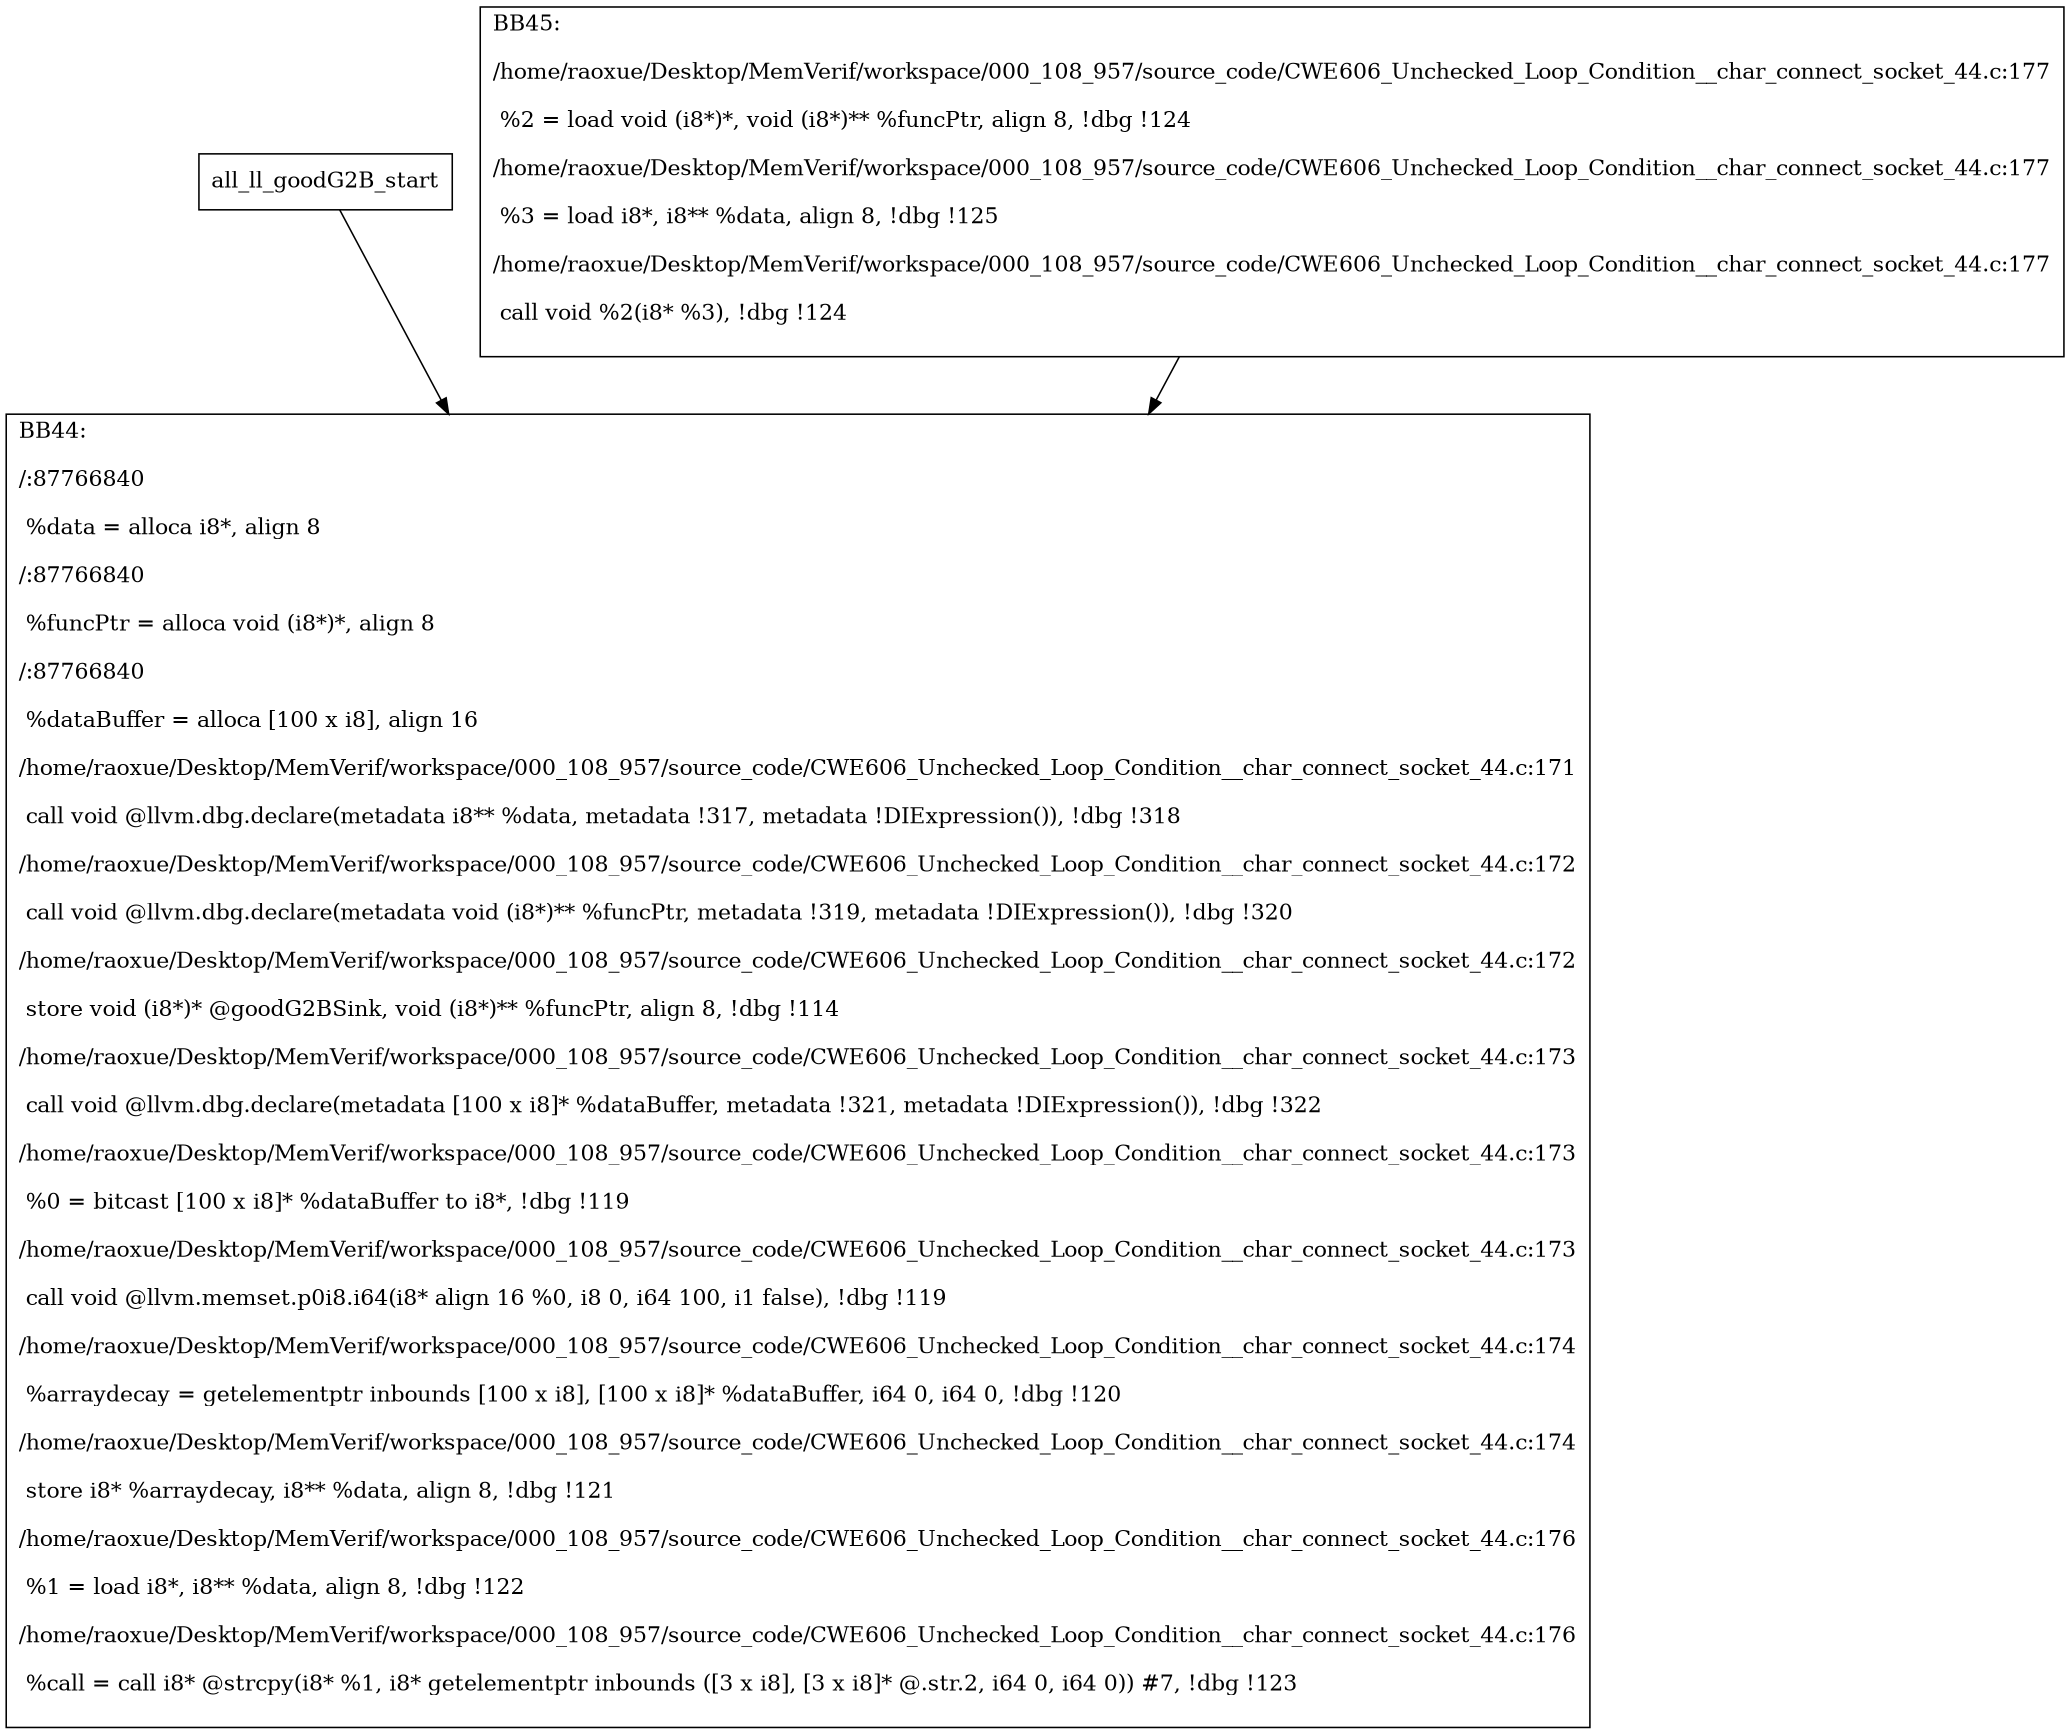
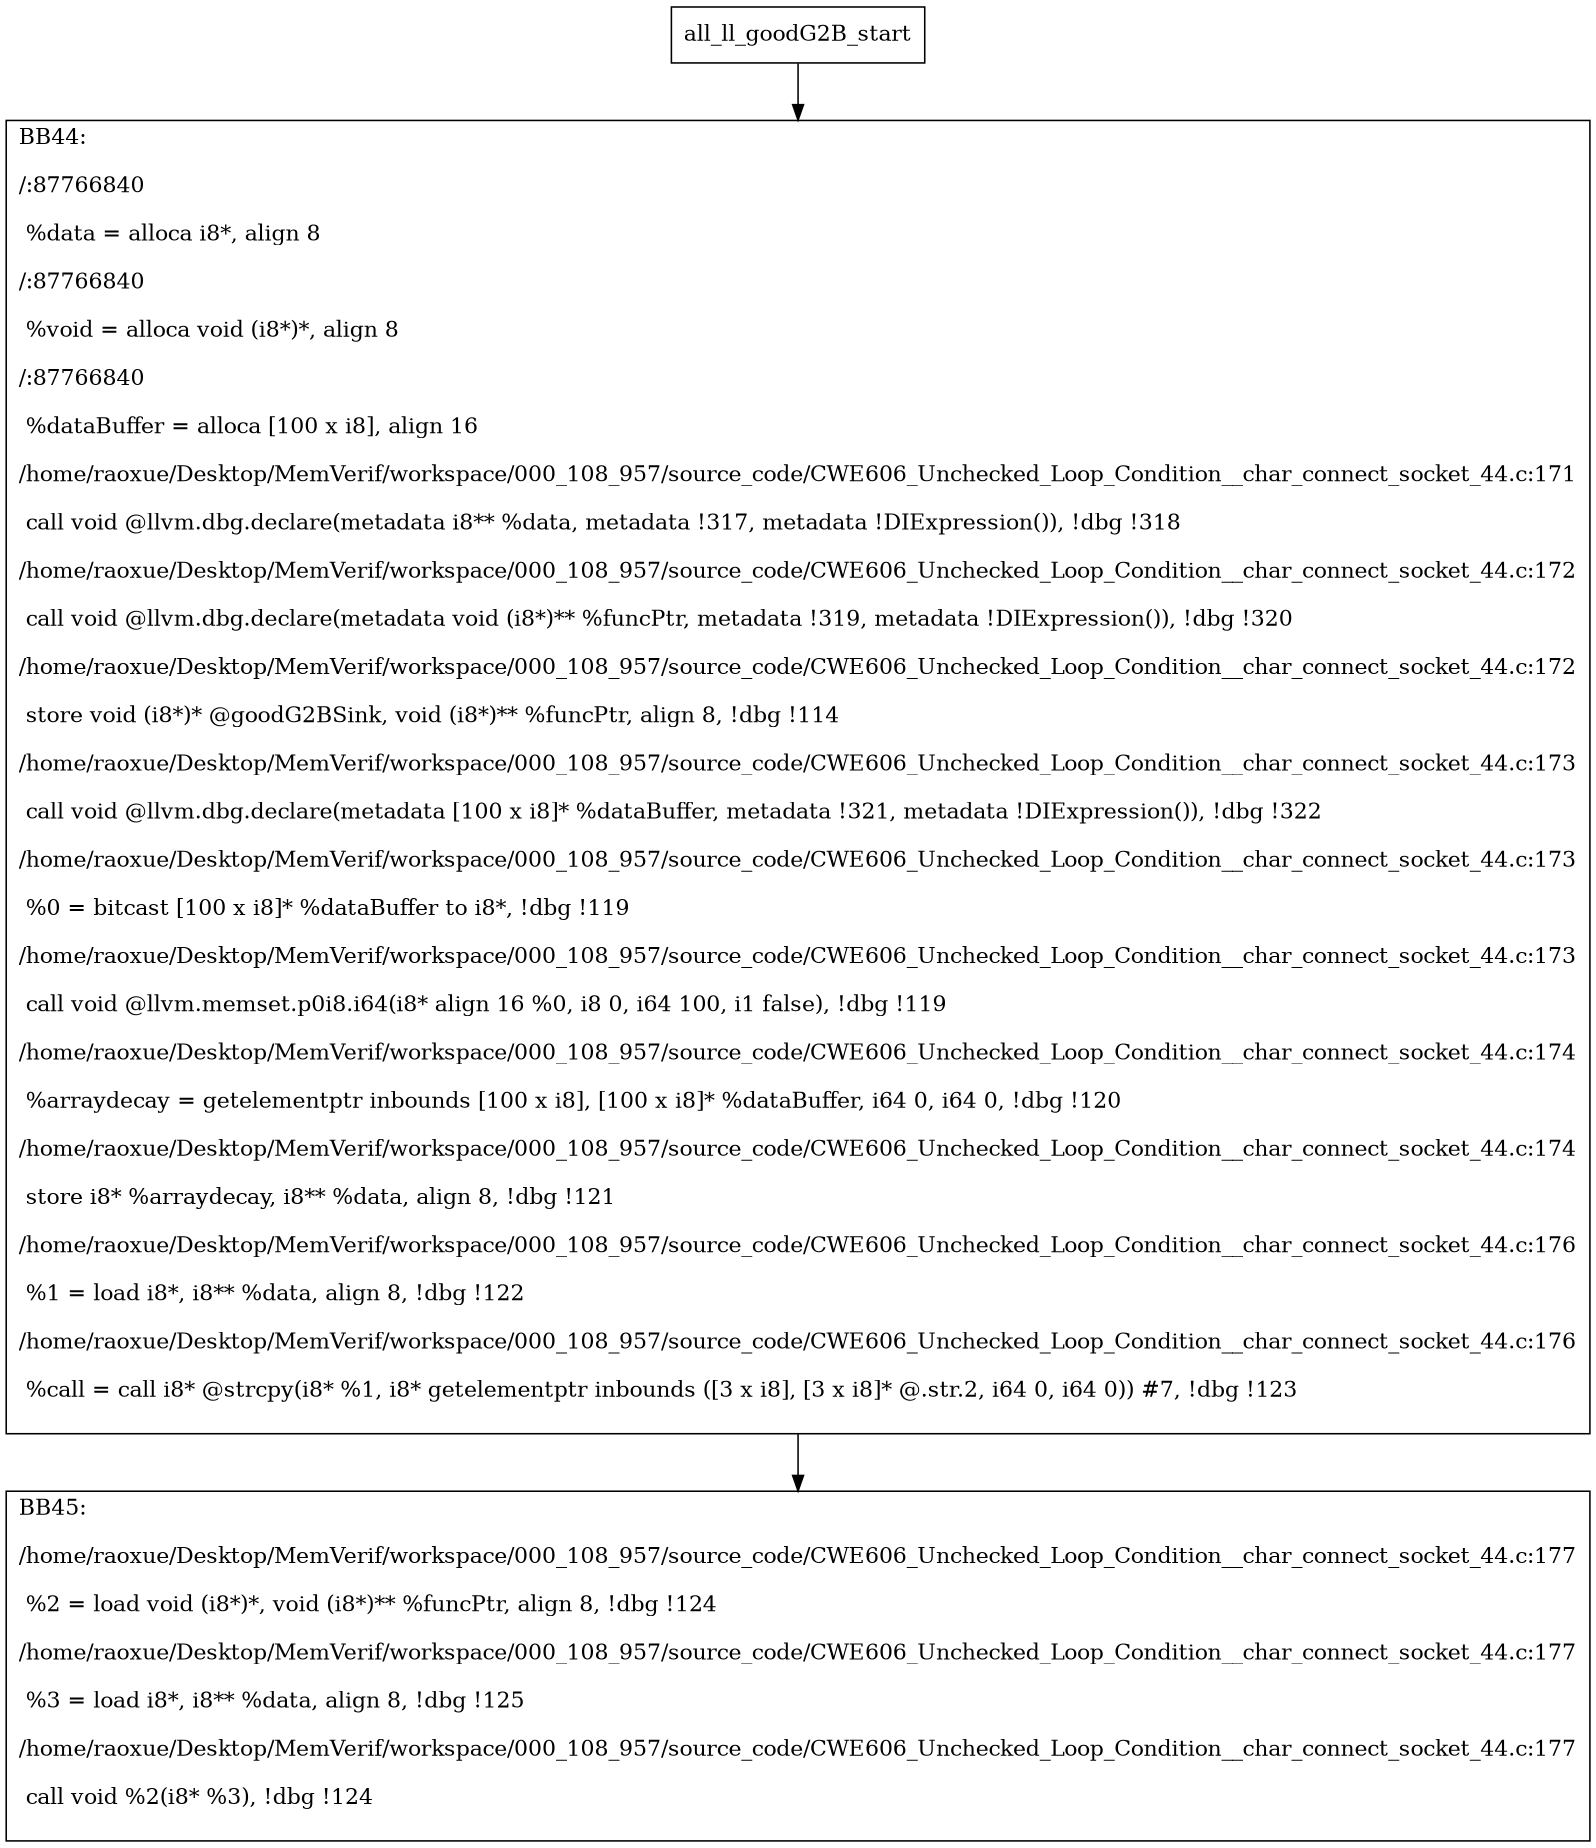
(1168, 378) -> (798, 1455)
(227, 624) -> (209, 330)
